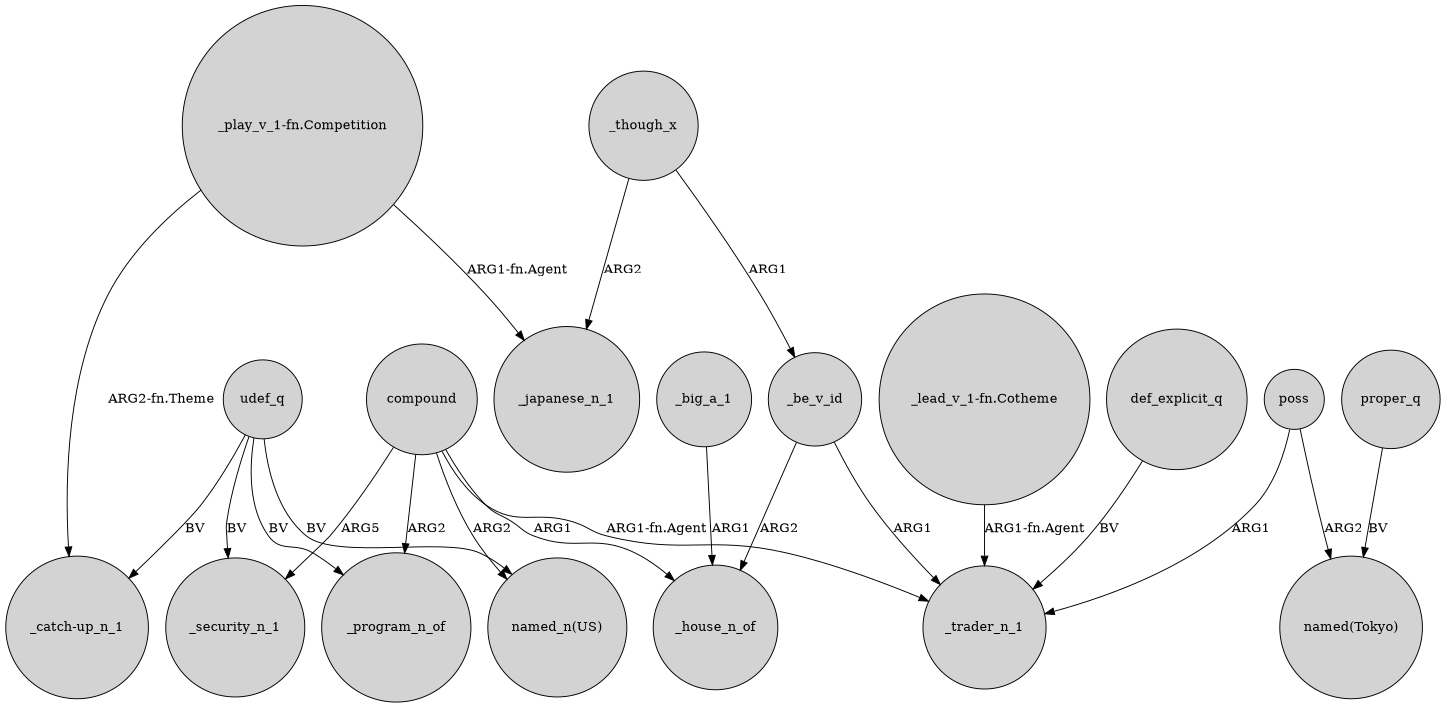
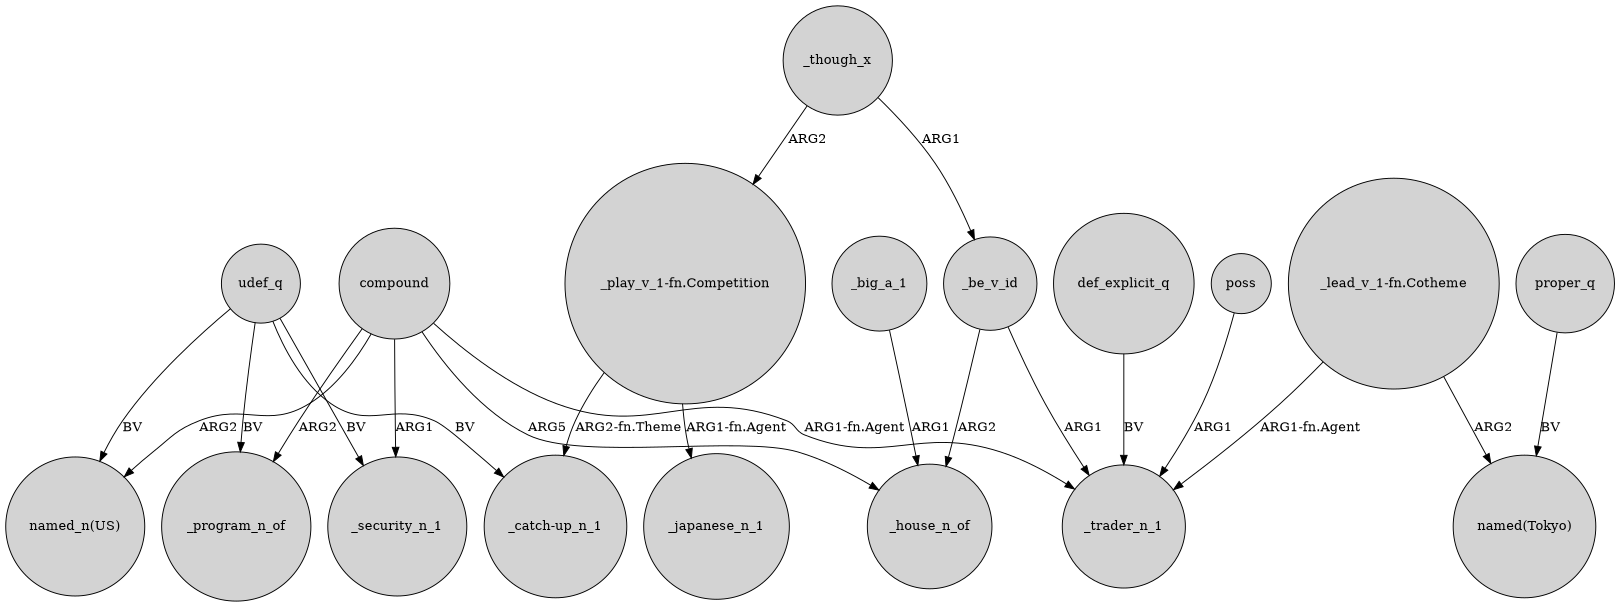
(609, 249) -> (783, 141)
(1313, 489) -> (1465, 416)
(361, 529) -> (415, 428)
(553, 529) -> (547, 428)
